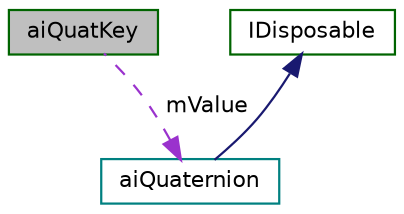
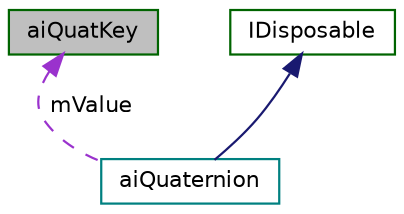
(141, 94) -> (50, 128)
